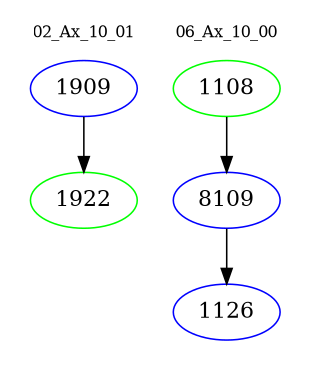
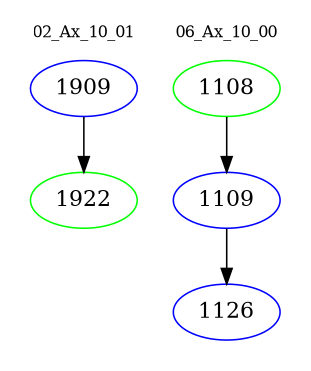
(227, 200) -> (227, 200)
